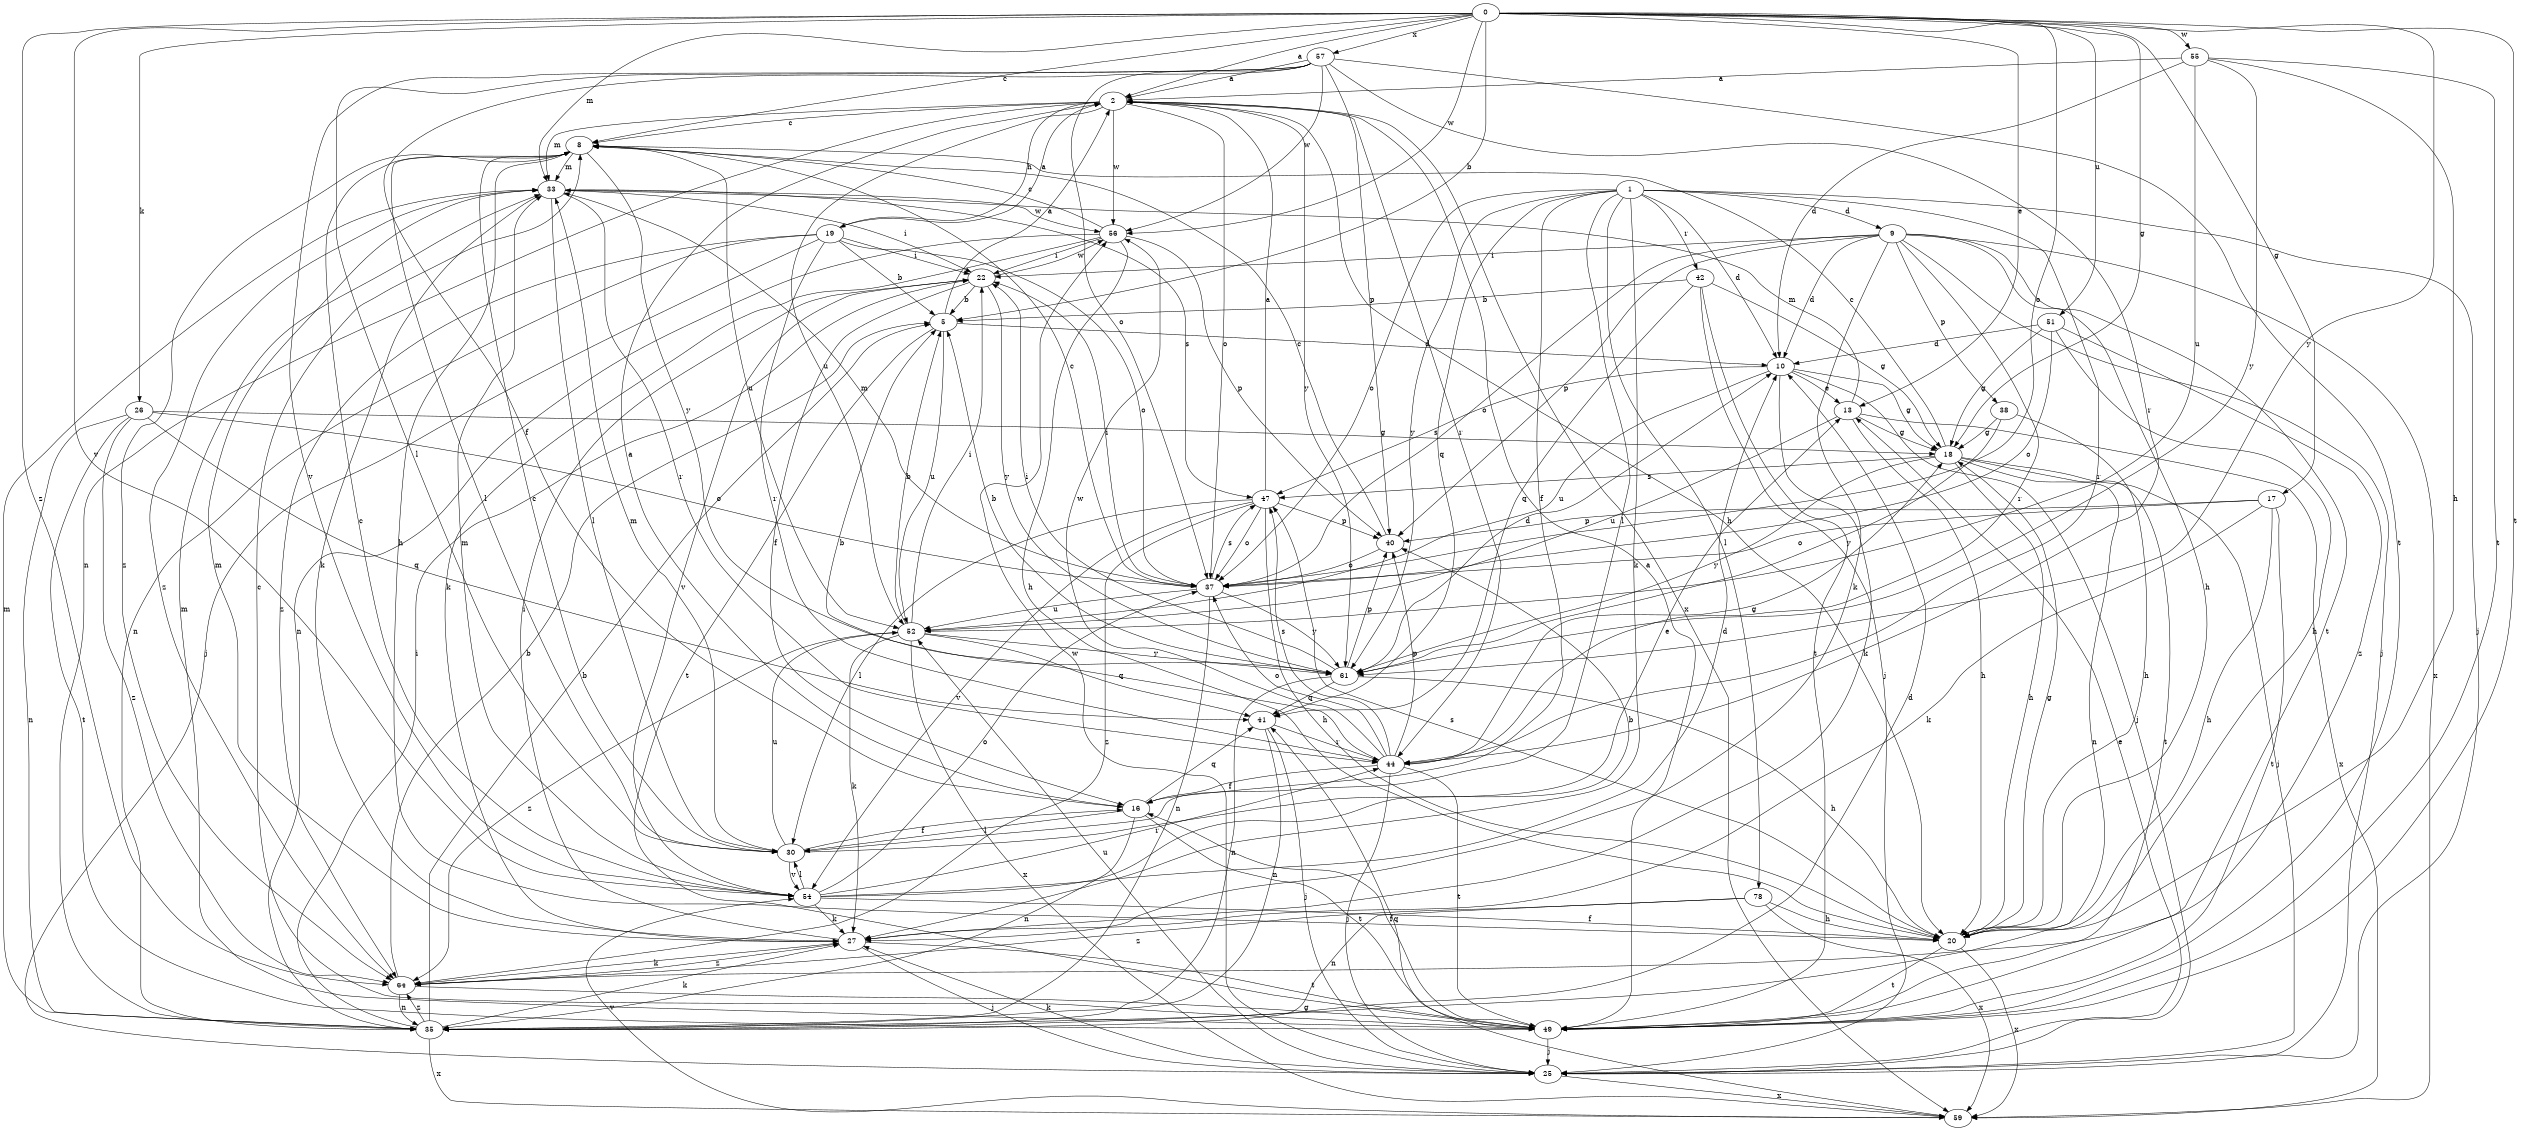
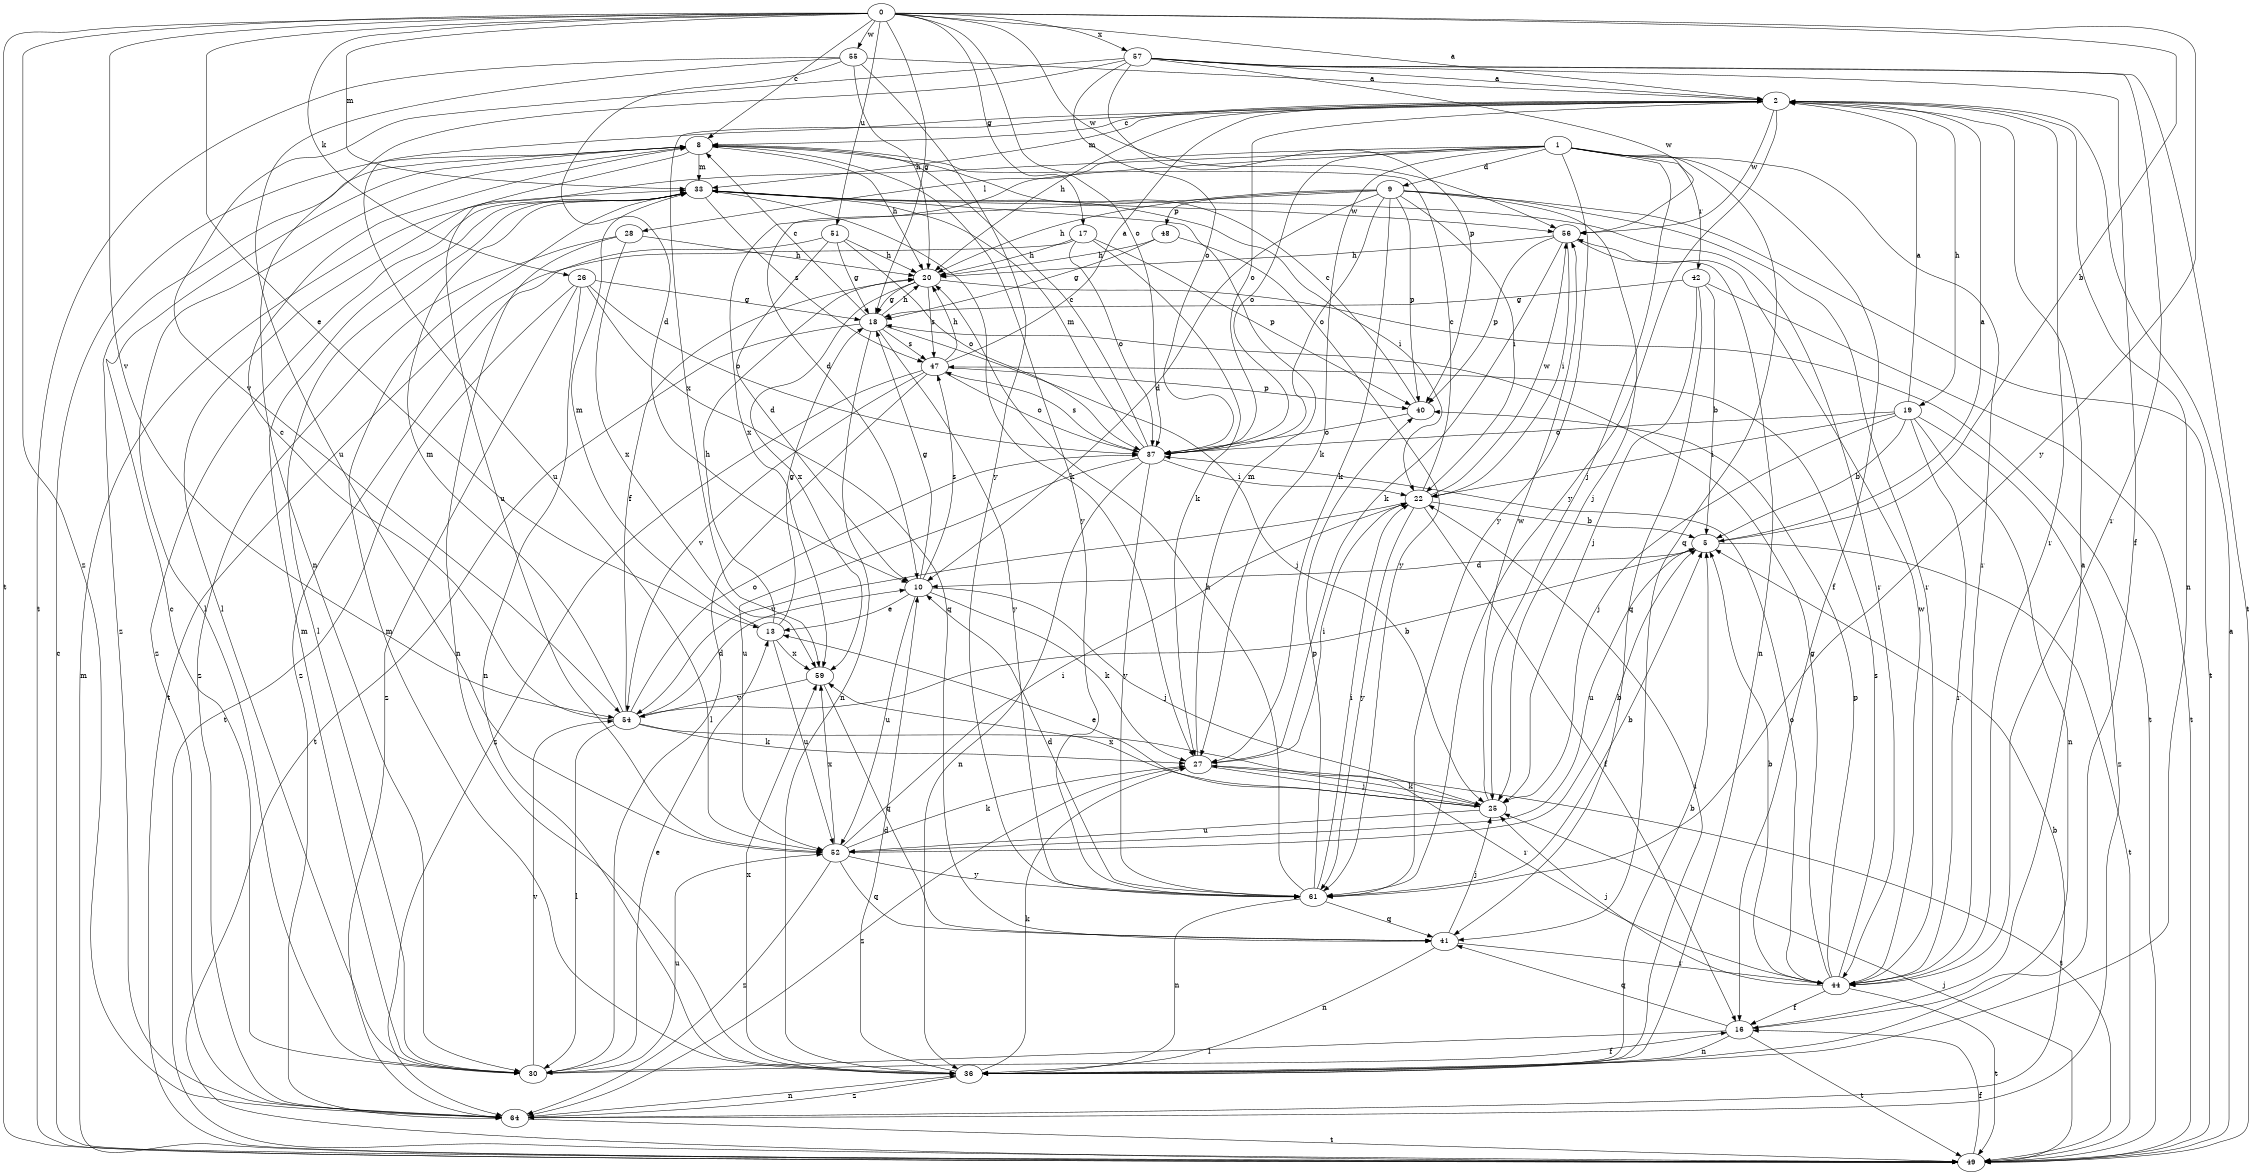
(854, 168) -> (1224, 172)
(2004, 411) -> (1166, 234)
(417, 455) -> (315, 566)
(1382, 802) -> (1167, 653)
(1758, 897) -> (629, 234)
(624, 964) -> none
(1306, 1008) -> (1332, 1140)
(430, 1030) -> (969, 1074)
